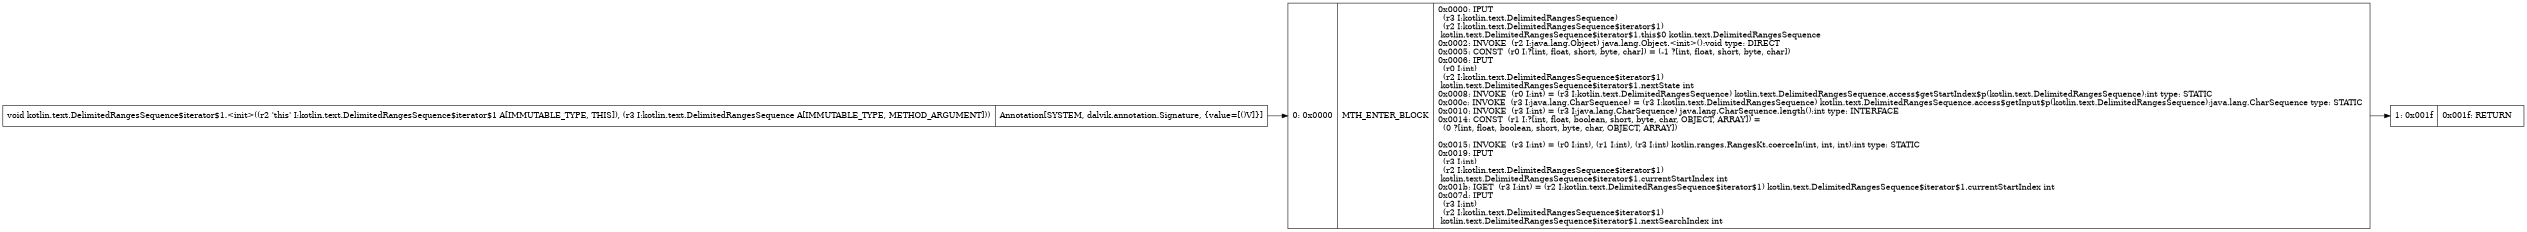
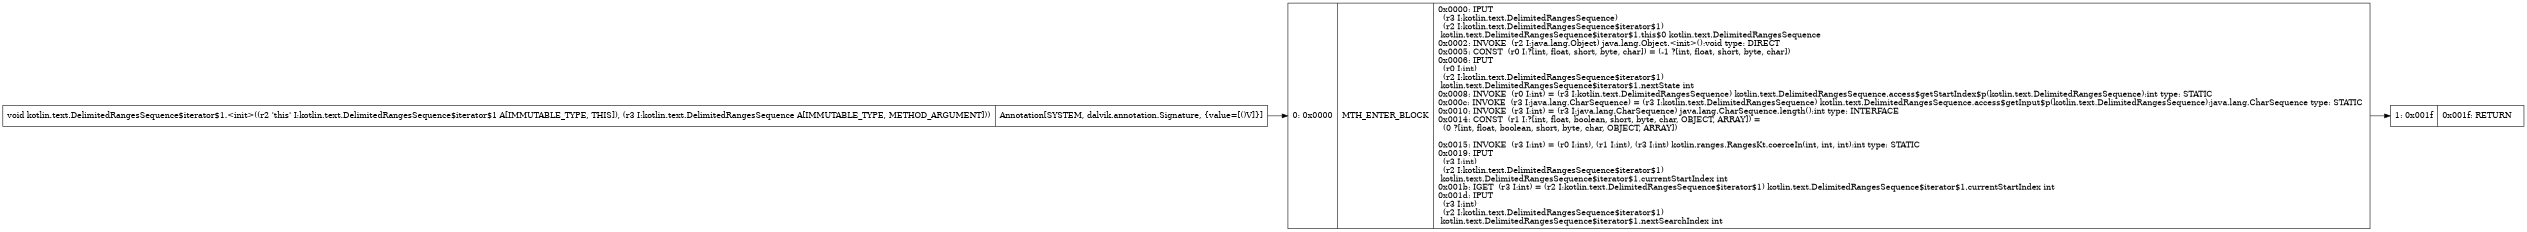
(1468, 196) -> (1468, 196)
